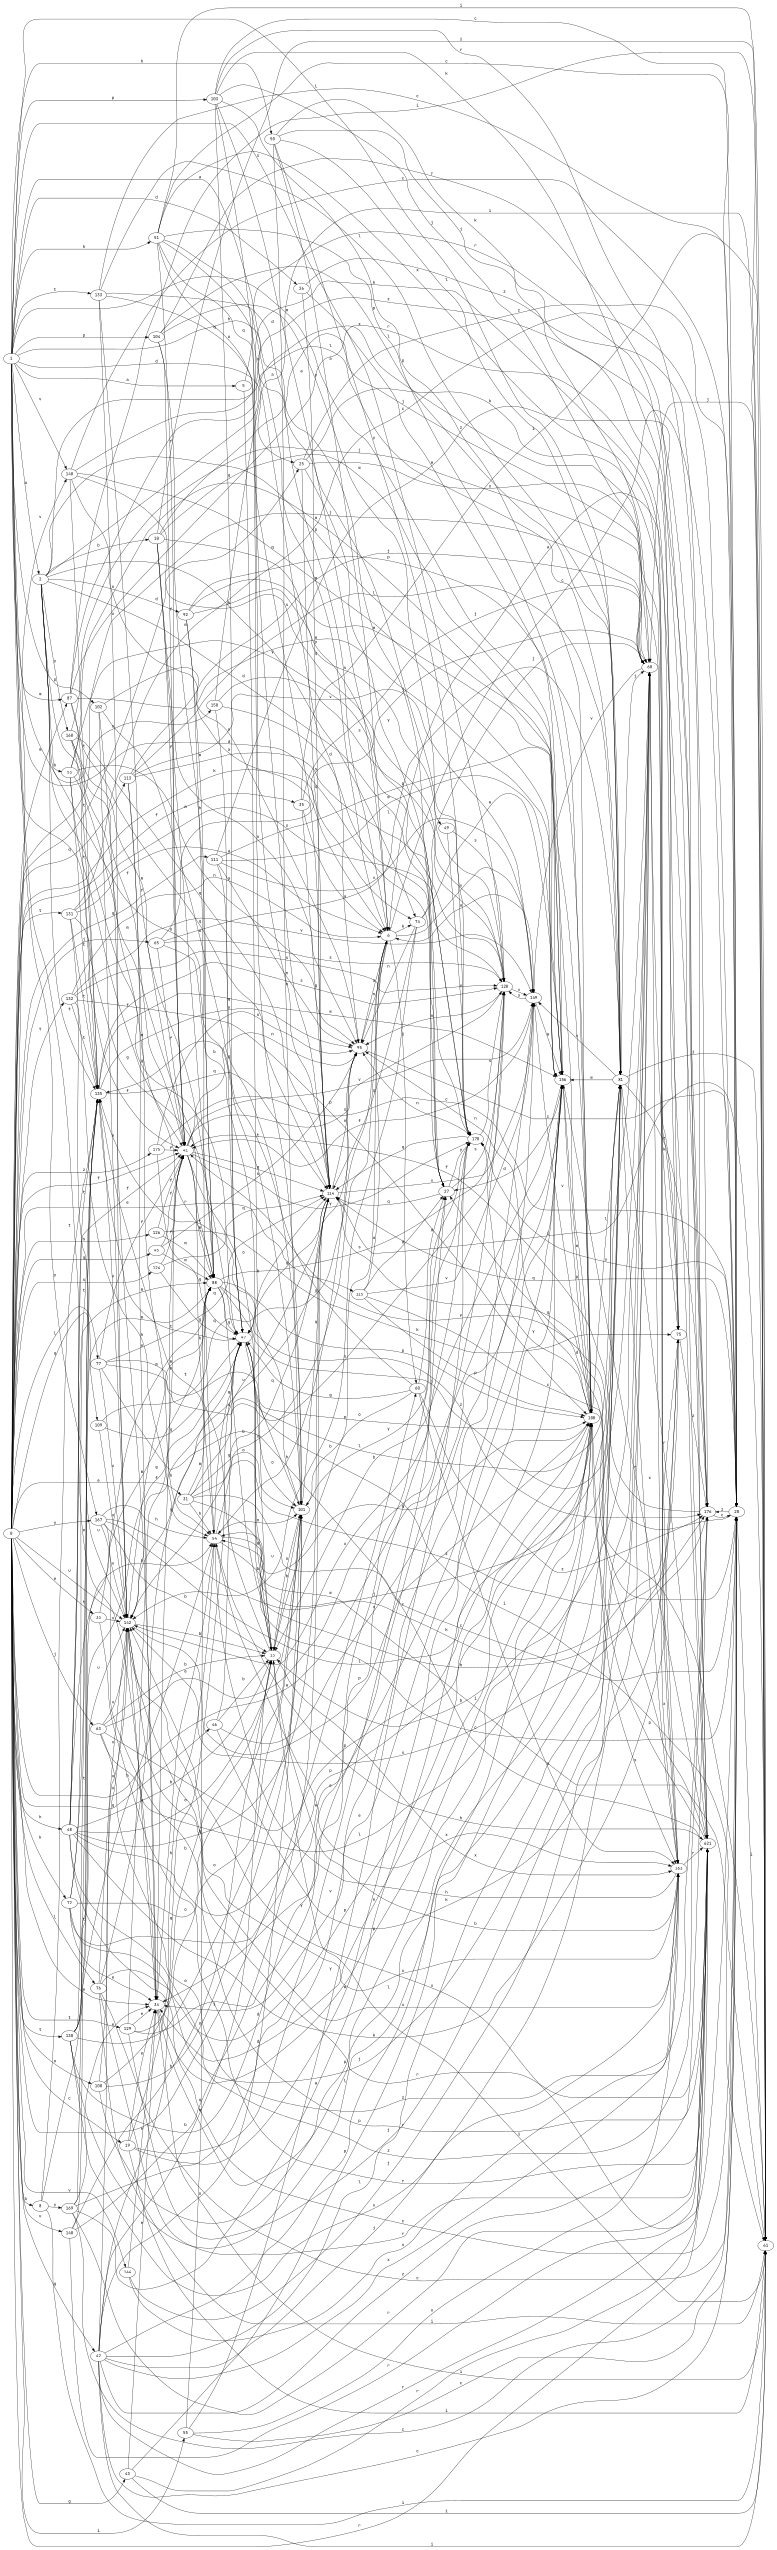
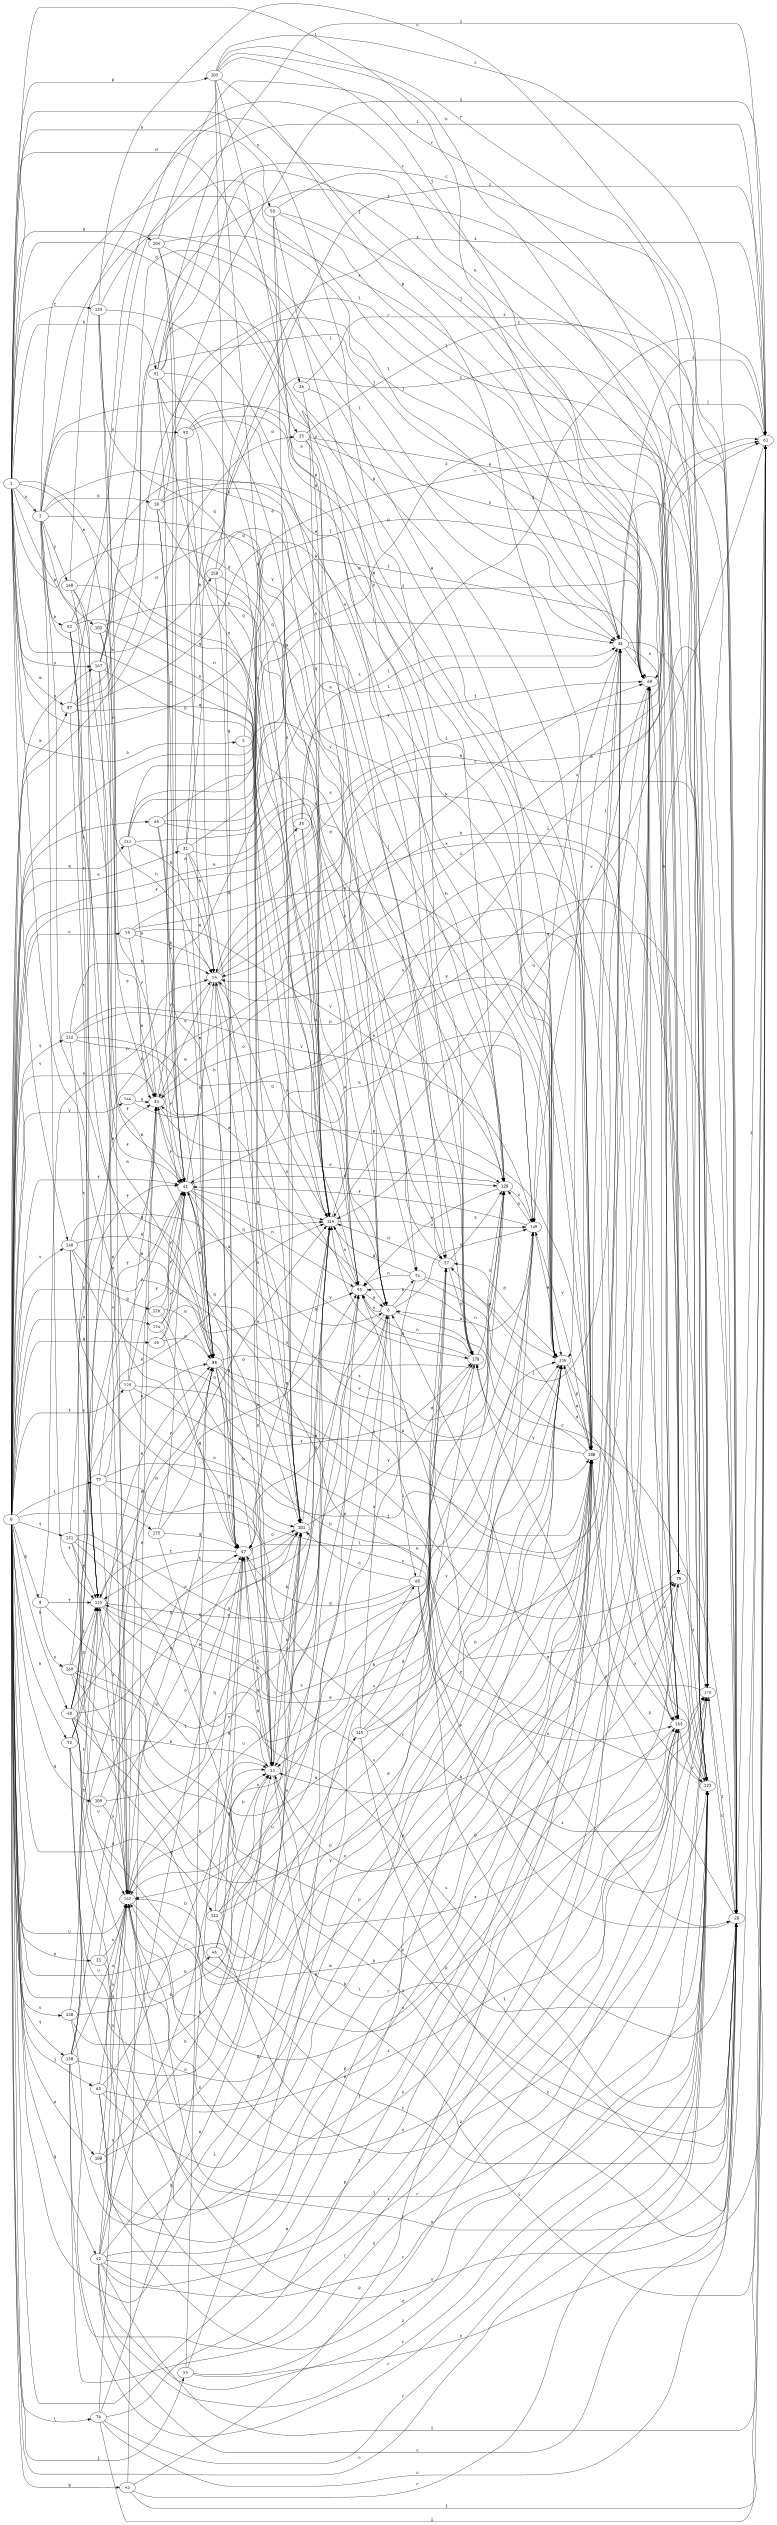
(447, 828) -> none
(708, 1844) -> (708, 1786)
